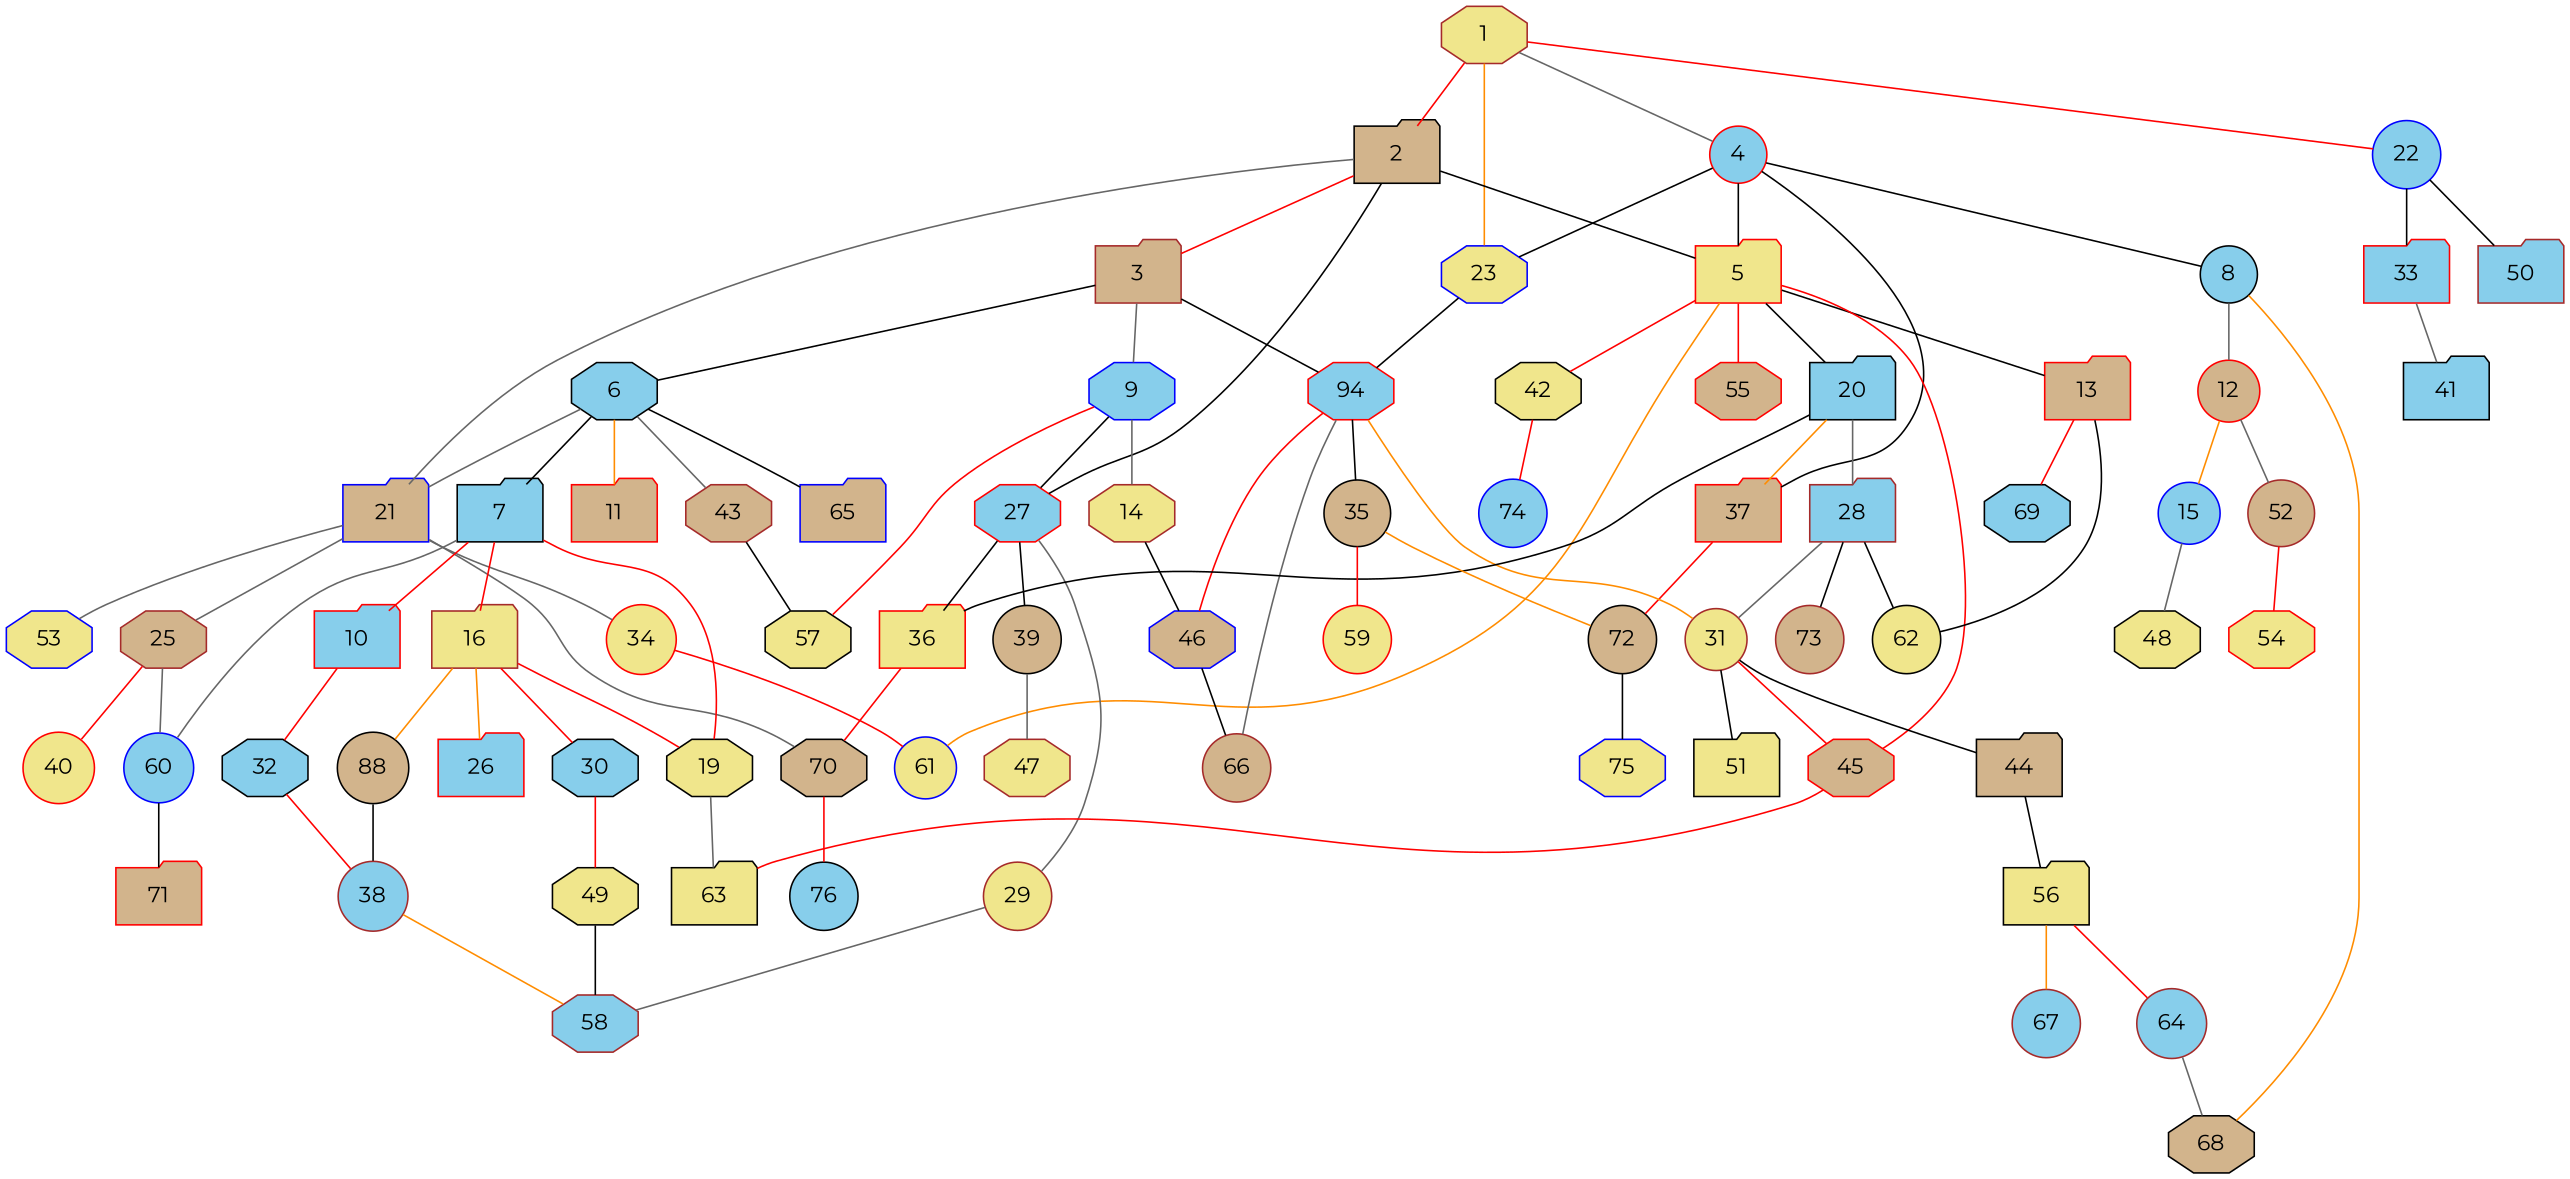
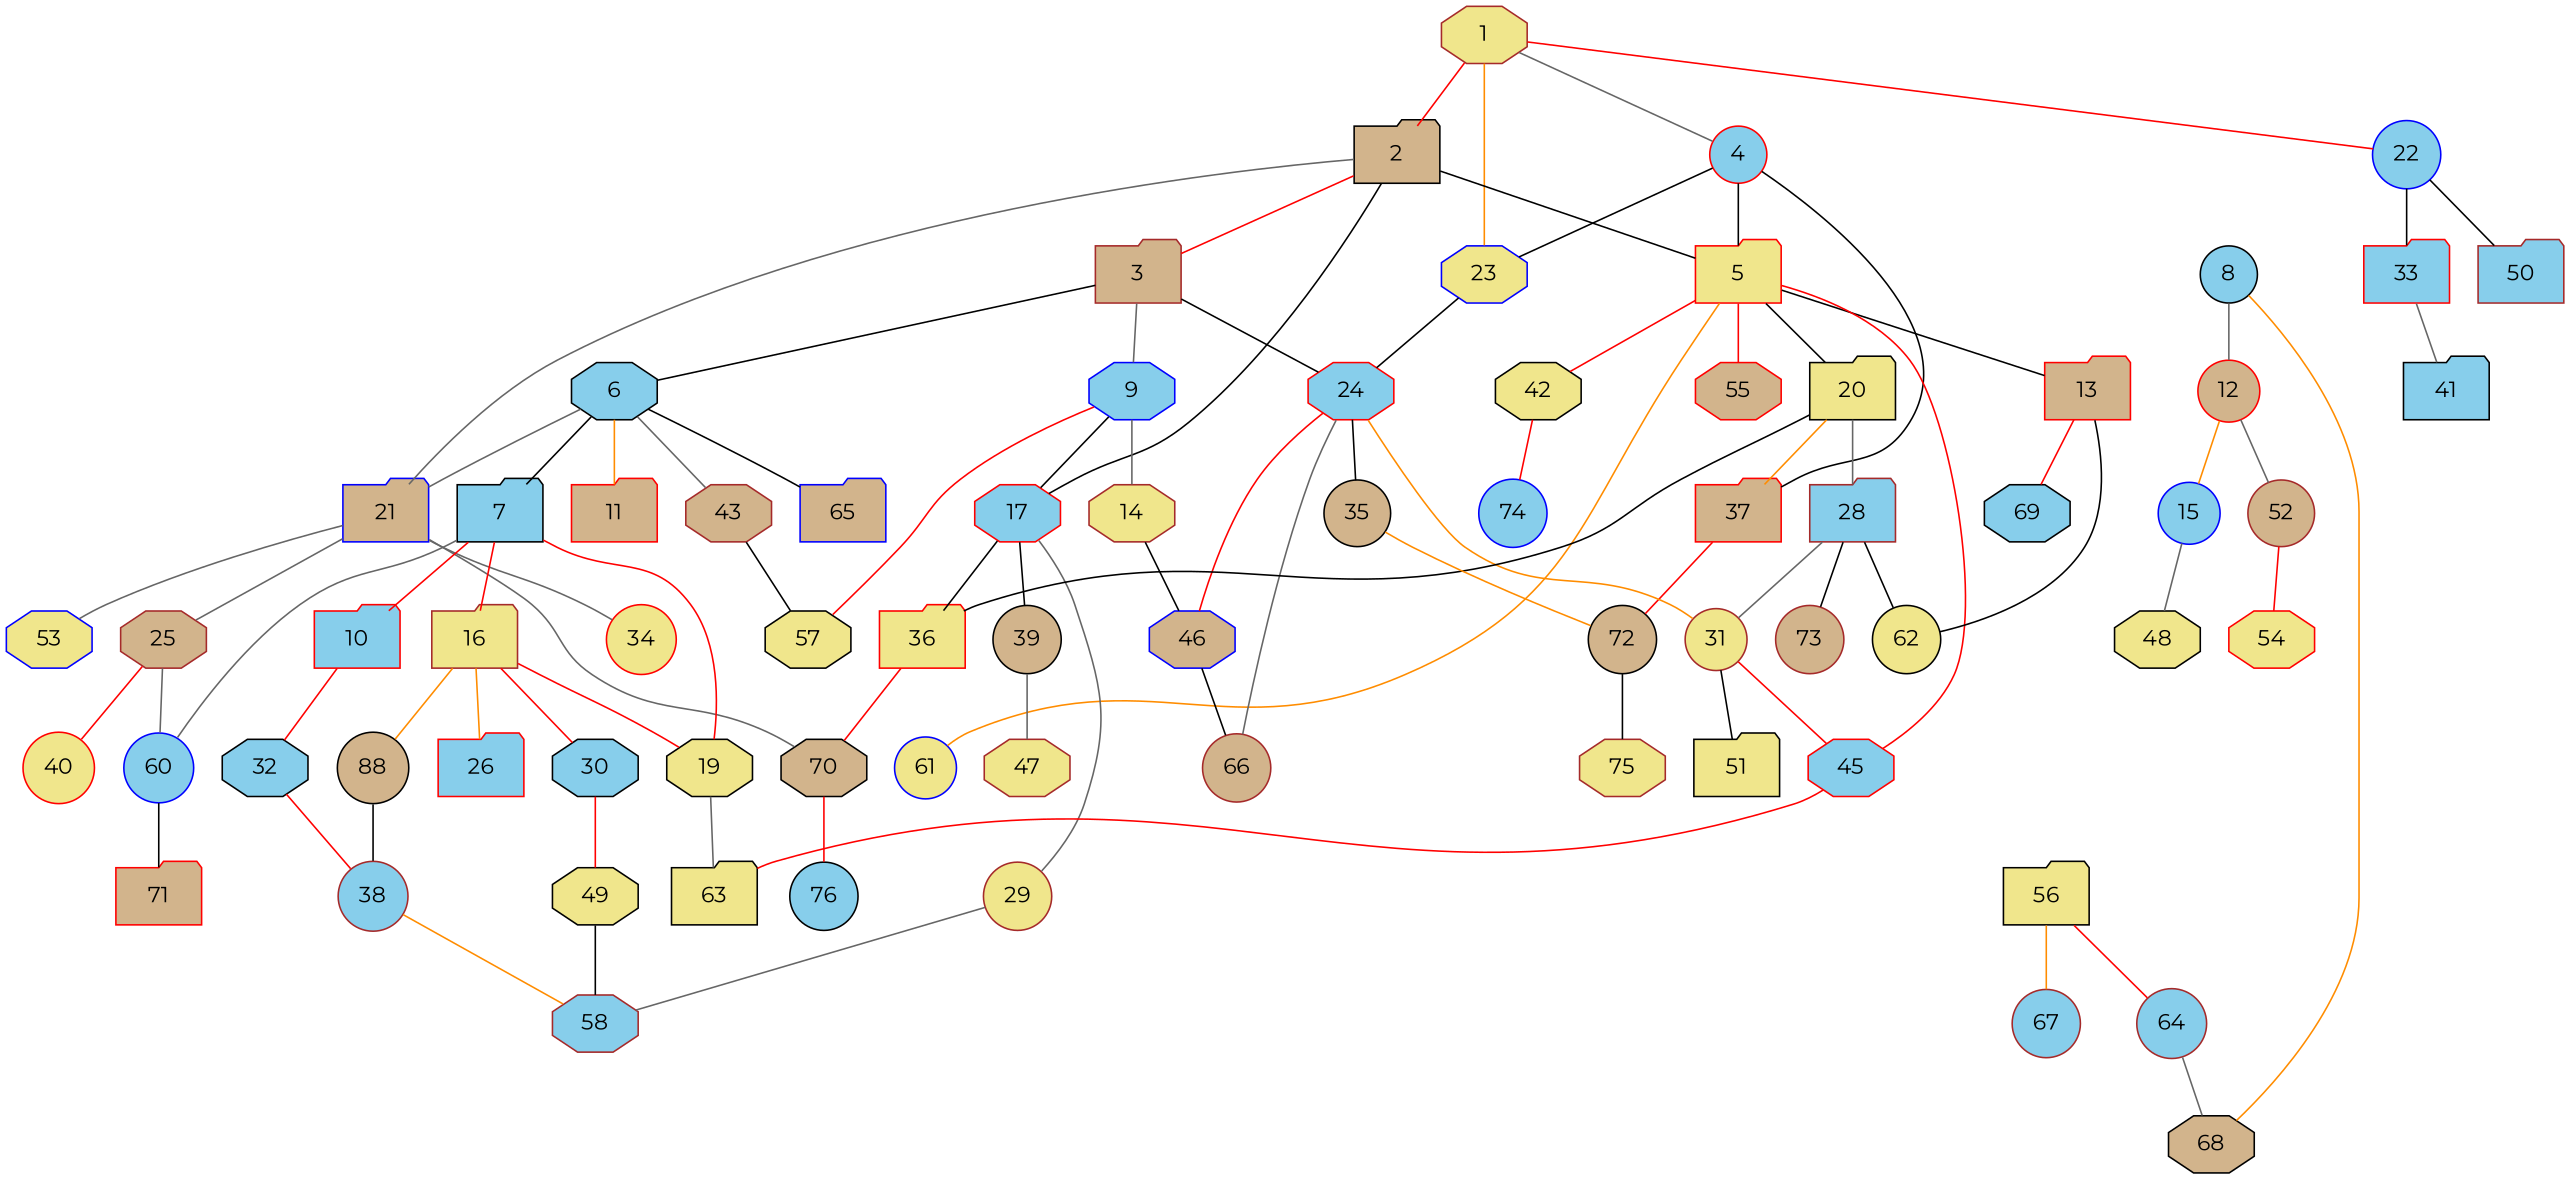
(1984, 215) -> none
(1351, 391) -> (1351, 391)
(1853, 391) -> (1853, 391)
(1018, 513) -> (1018, 513)
(1357, 640) -> none
(792, 690) -> none
(1622, 768) -> (1622, 768)
(1851, 768) -> (1851, 768)
(2019, 768) -> none
